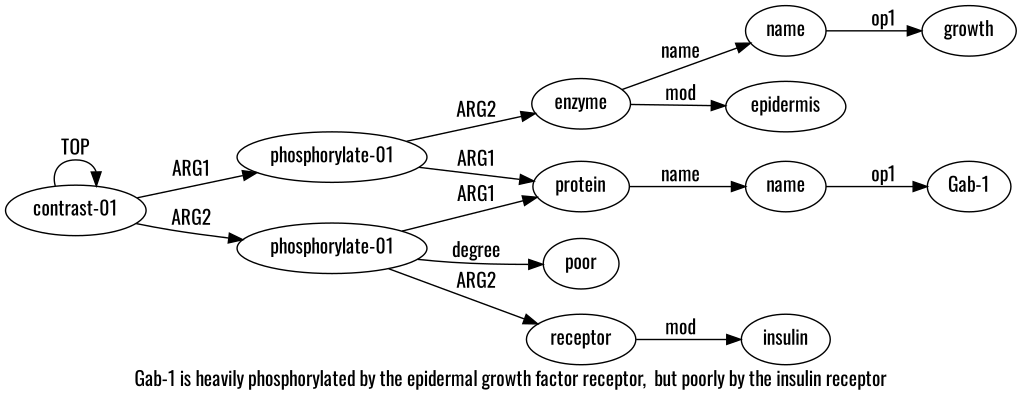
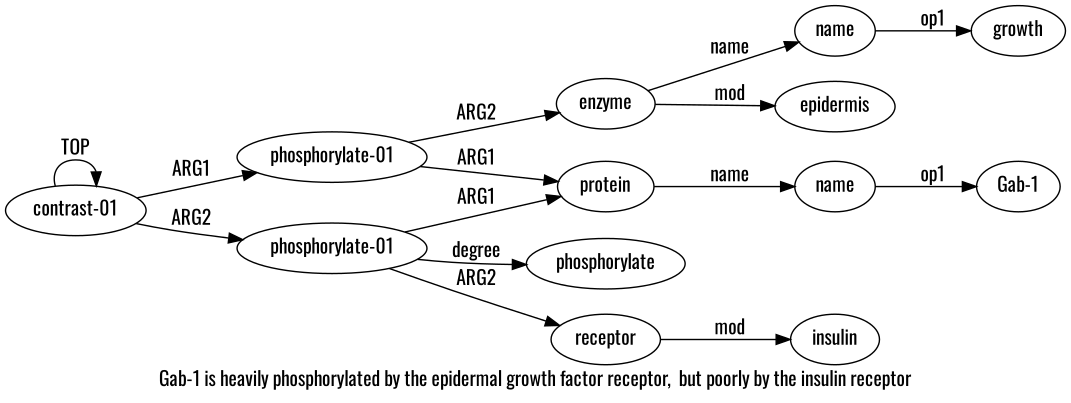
(581, 264) -> (606, 264)
